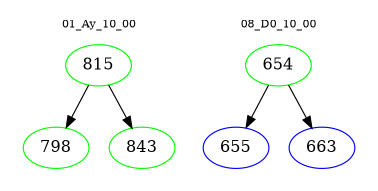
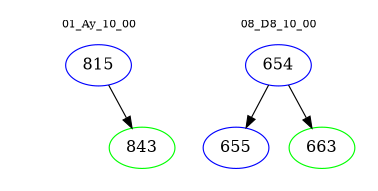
(279, 25) -> (279, 25)
(99, 65) -> (99, 65)
(278, 65) -> (278, 65)
(56, 148) -> none
(322, 148) -> (322, 148)
